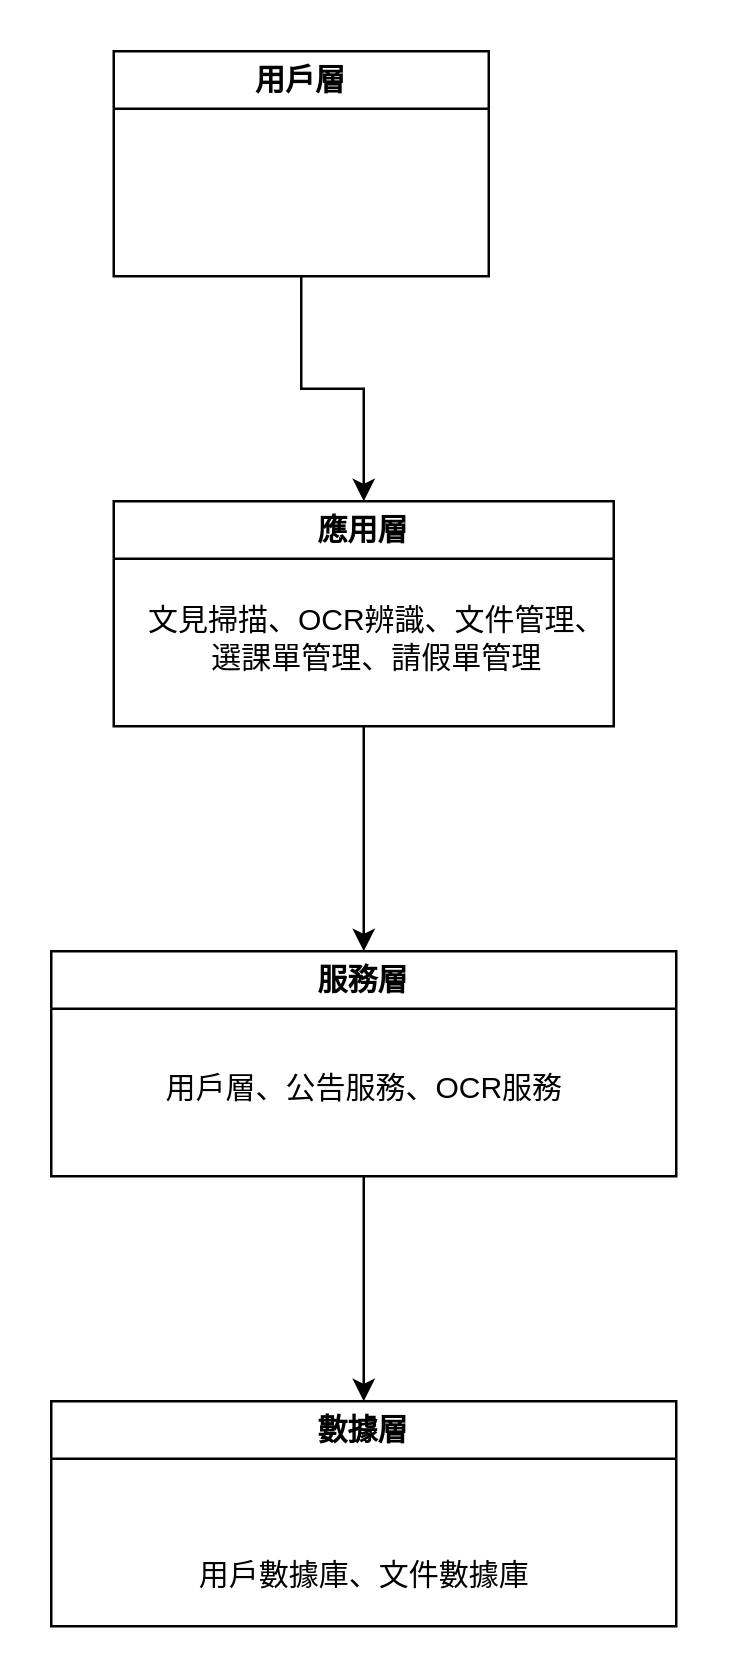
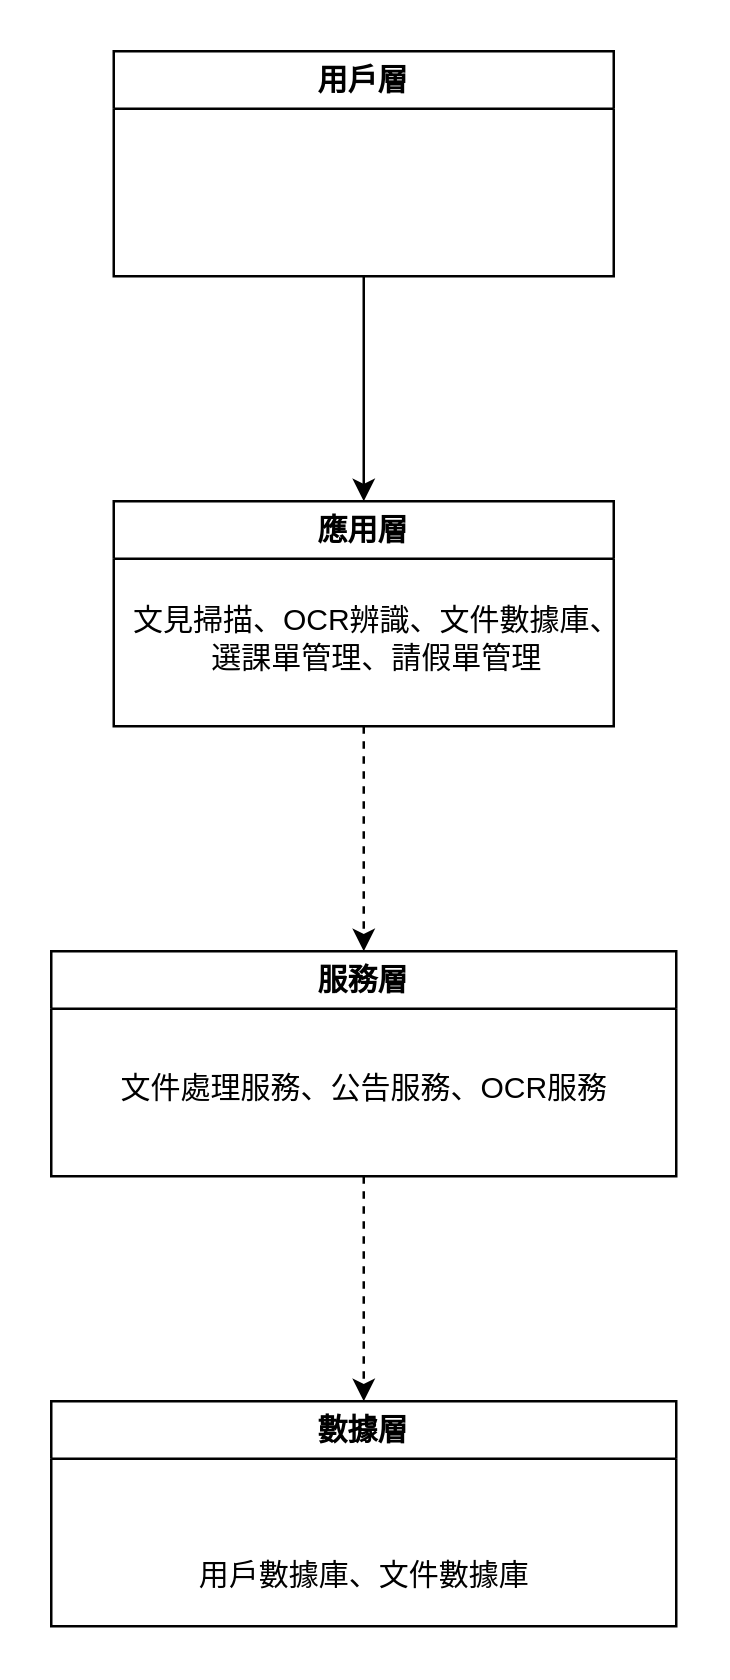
(301, 164) -> (364, 164)
(378, 639) -> (378, 639)
(364, 832) -> (364, 832)
(365, 1089) -> (365, 1089)
(364, 1282) -> (364, 1282)
